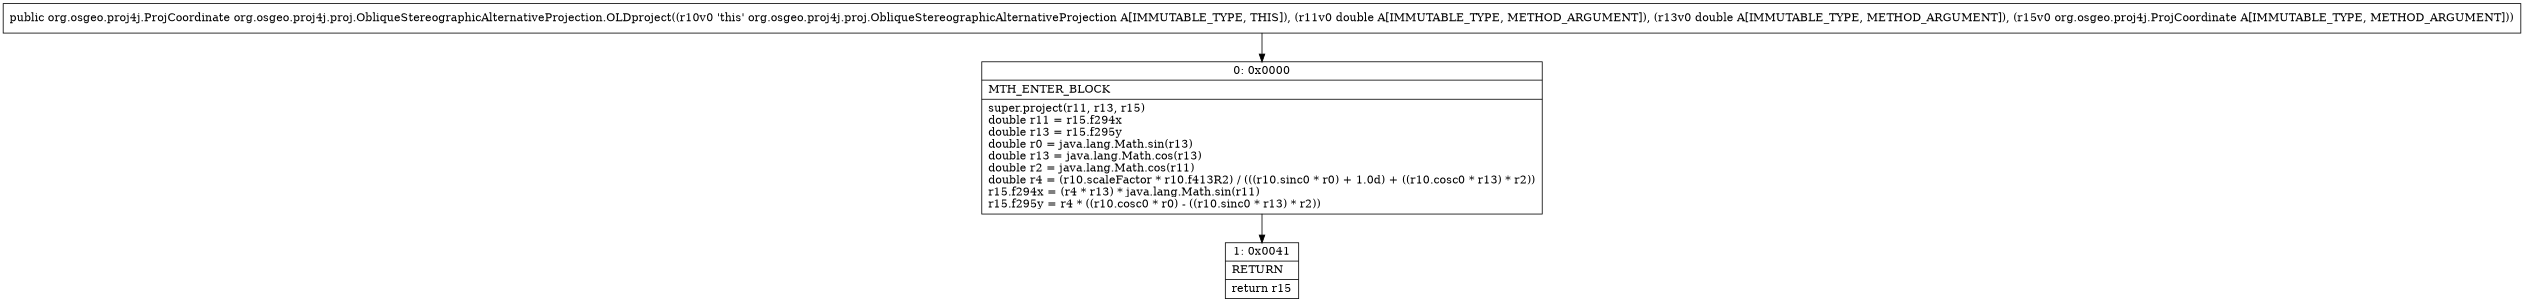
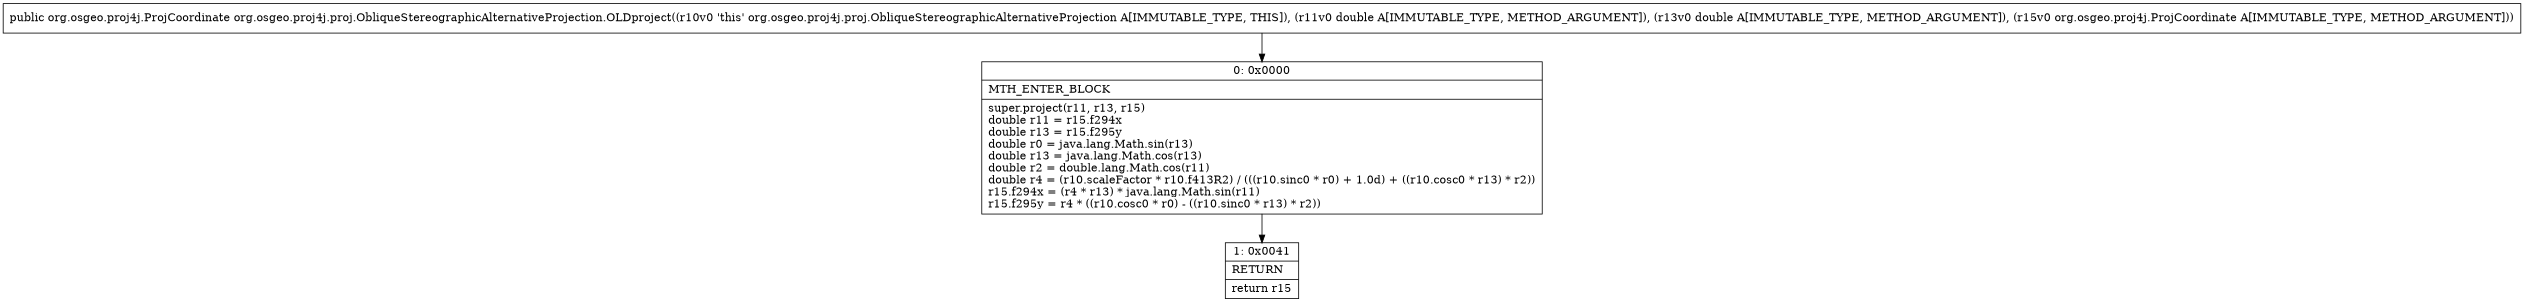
(1091, 168) -> (1099, 168)
